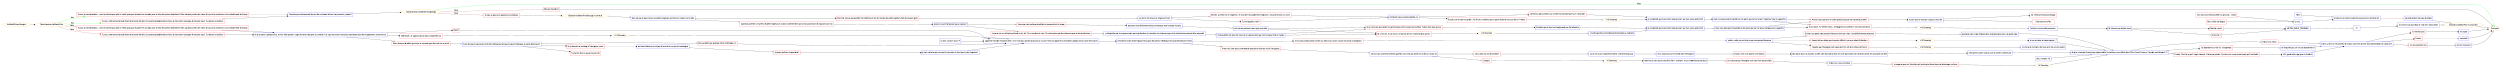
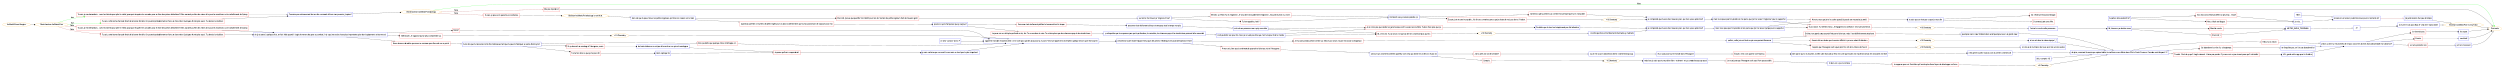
none -> (2120, 18)
(2043, 22) -> (2043, 22)
none -> (663, 53)
